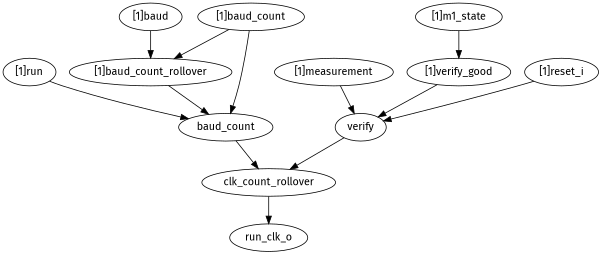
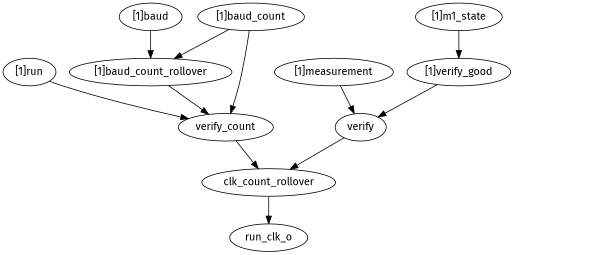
(562, 72) -> none
(226, 127) -> (226, 127)
